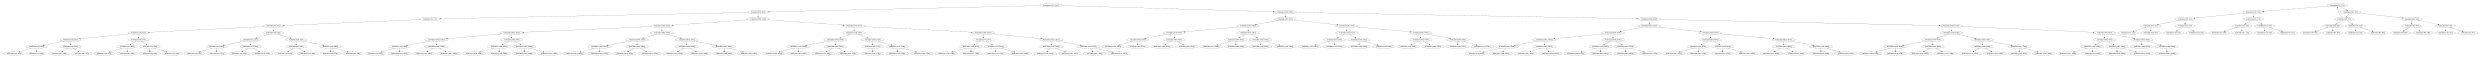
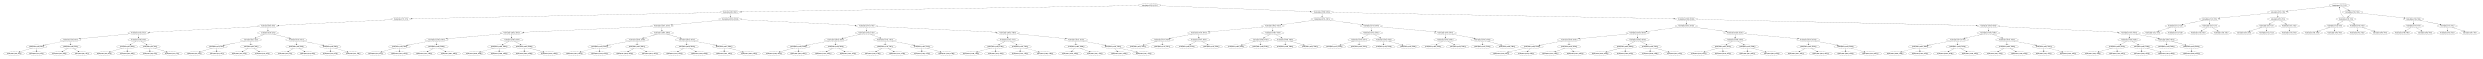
(2287, 33) -> none
none -> (897, 54)
